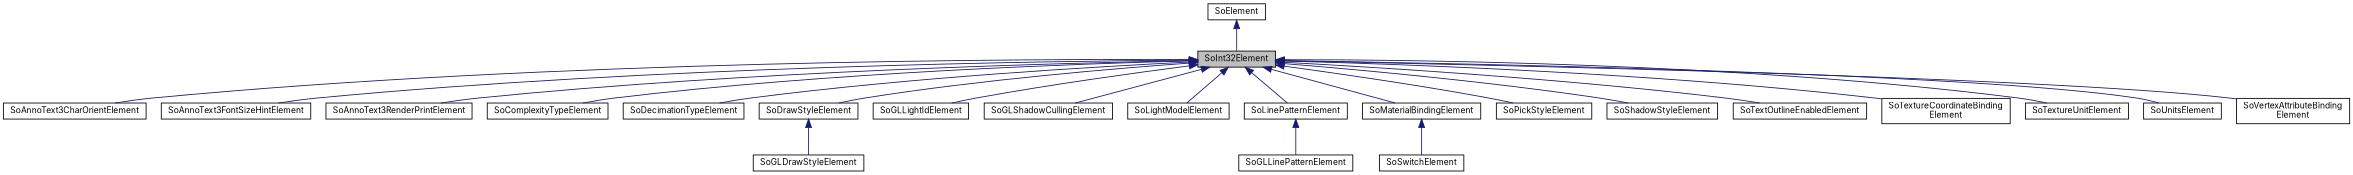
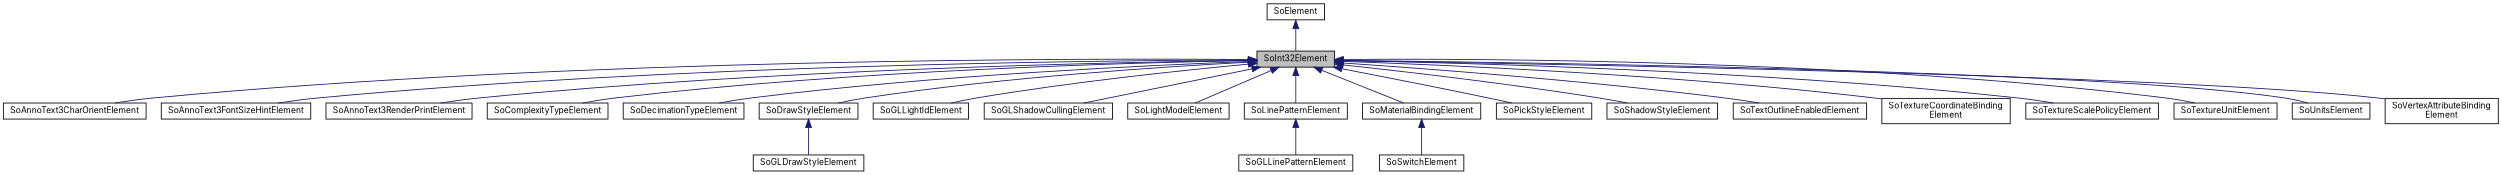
none -> (2092, 111)
